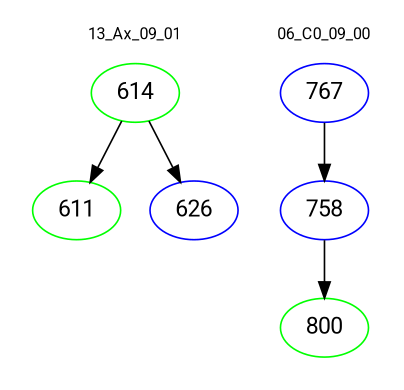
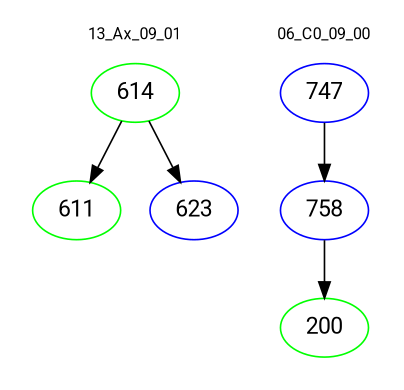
(324, 93) -> (324, 93)
(194, 210) -> (194, 210)
(324, 328) -> (324, 328)
